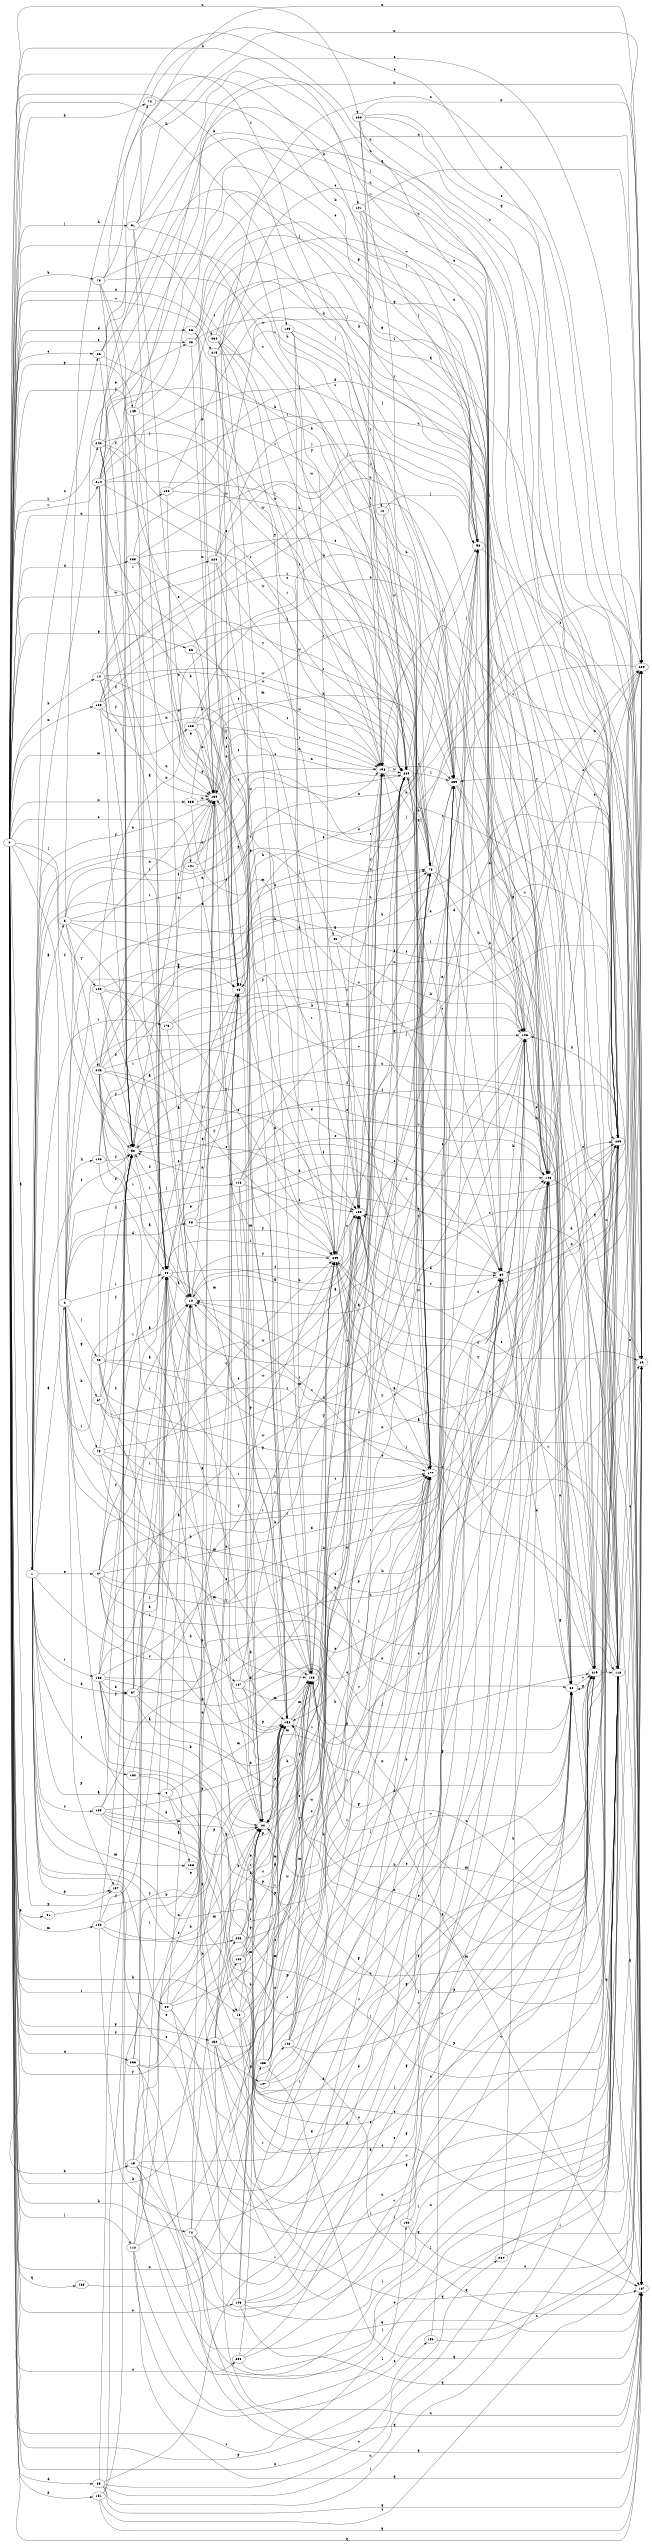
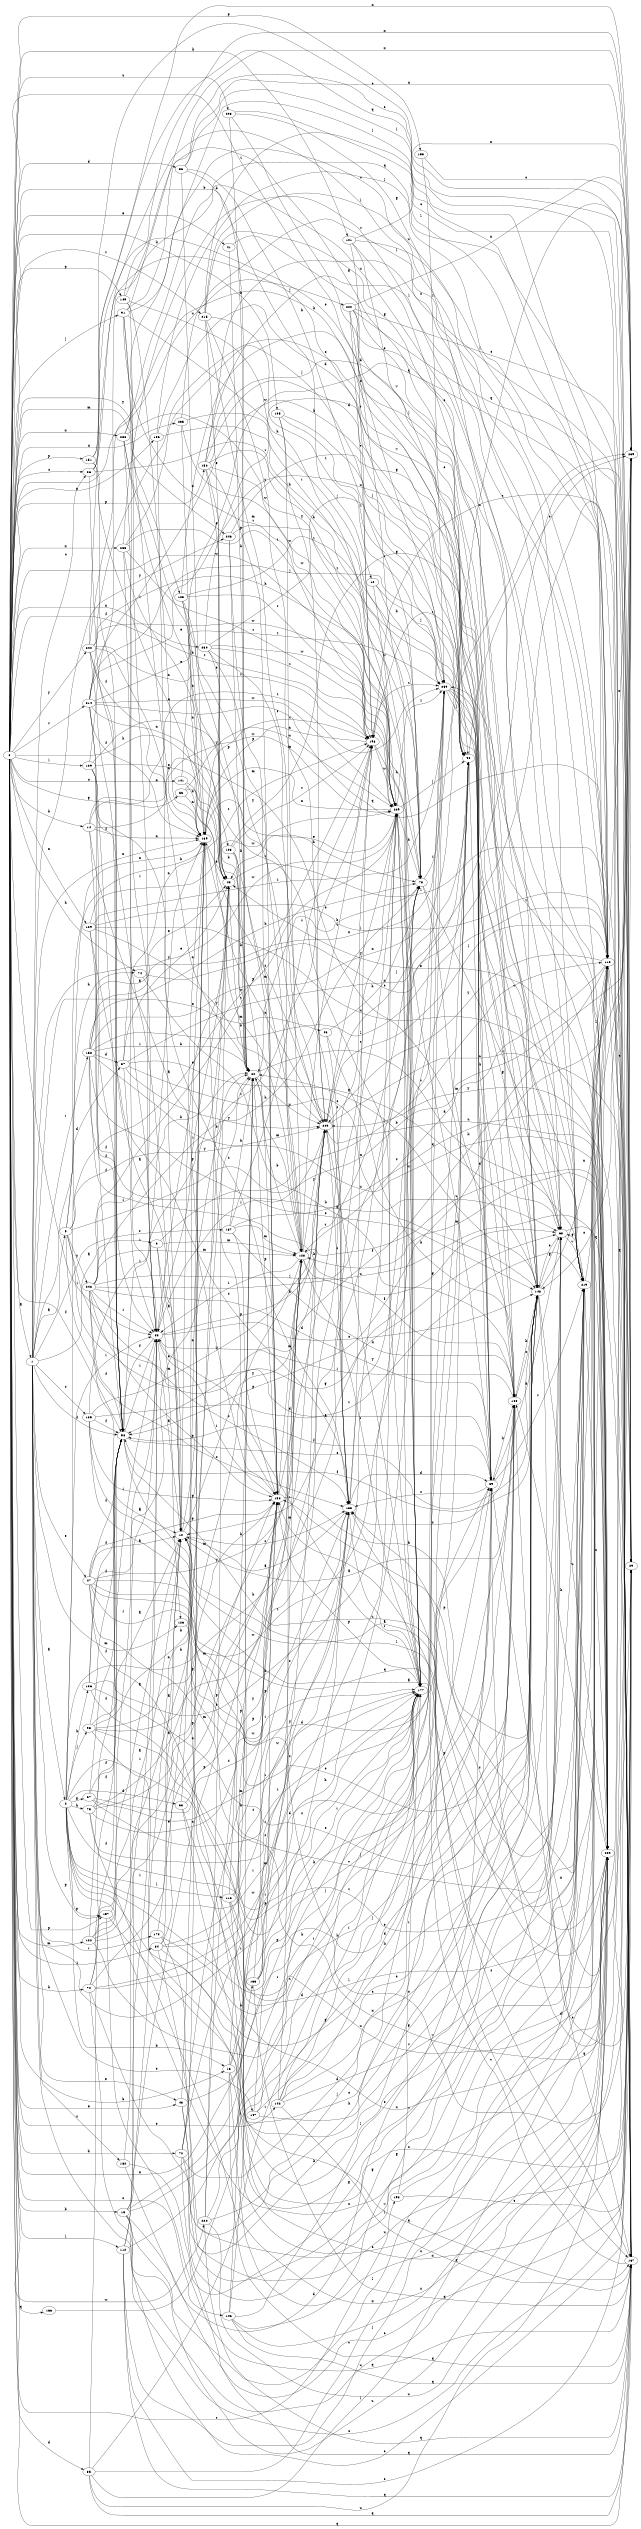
none -> (179, 1346)
(489, 1805) -> (471, 590)
(502, 2258) -> none
